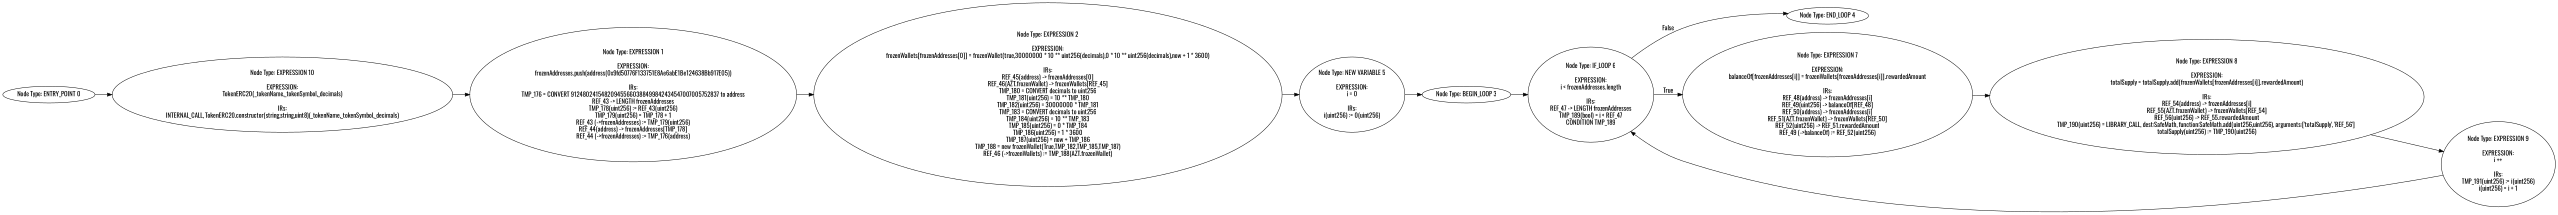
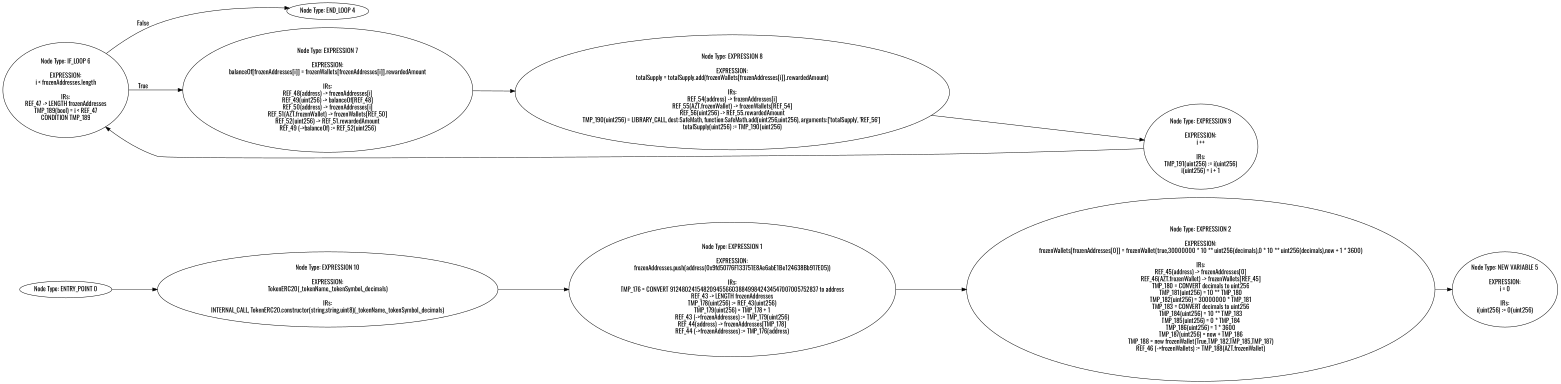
(1466, 95) -> none
